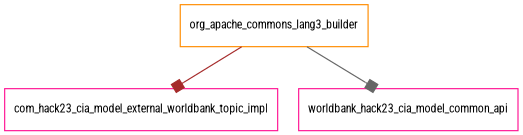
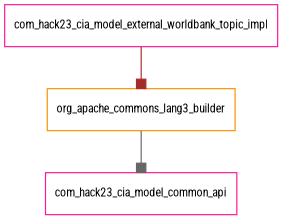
(213, 65) -> (141, 62)
(408, 110) -> (141, 194)
